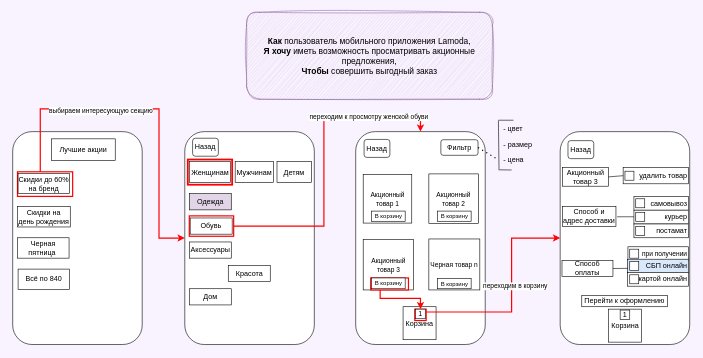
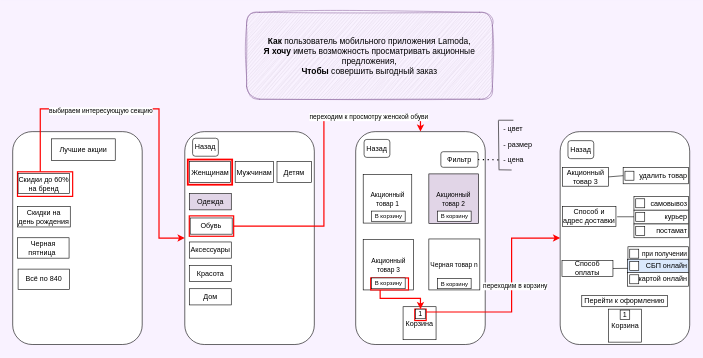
(459, 148) -> (459, 160)
(454, 199) -> (454, 199)
(249, 274) -> (210, 274)
